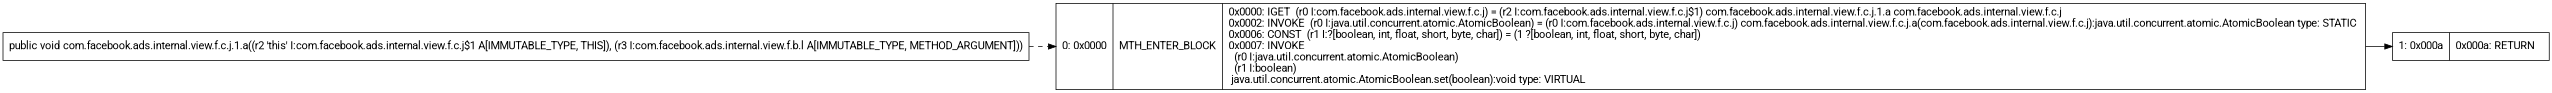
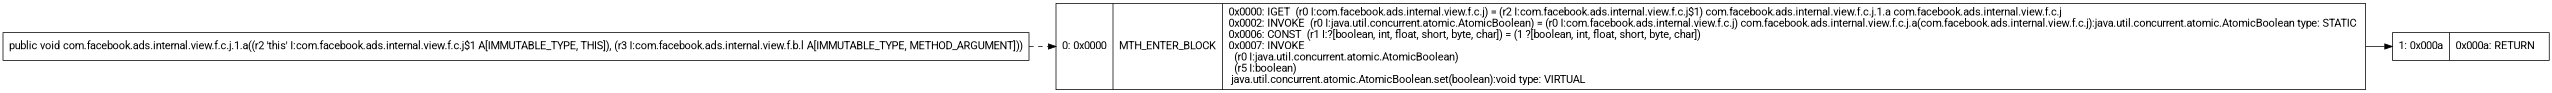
(1263, 69) -> (1263, 69)
